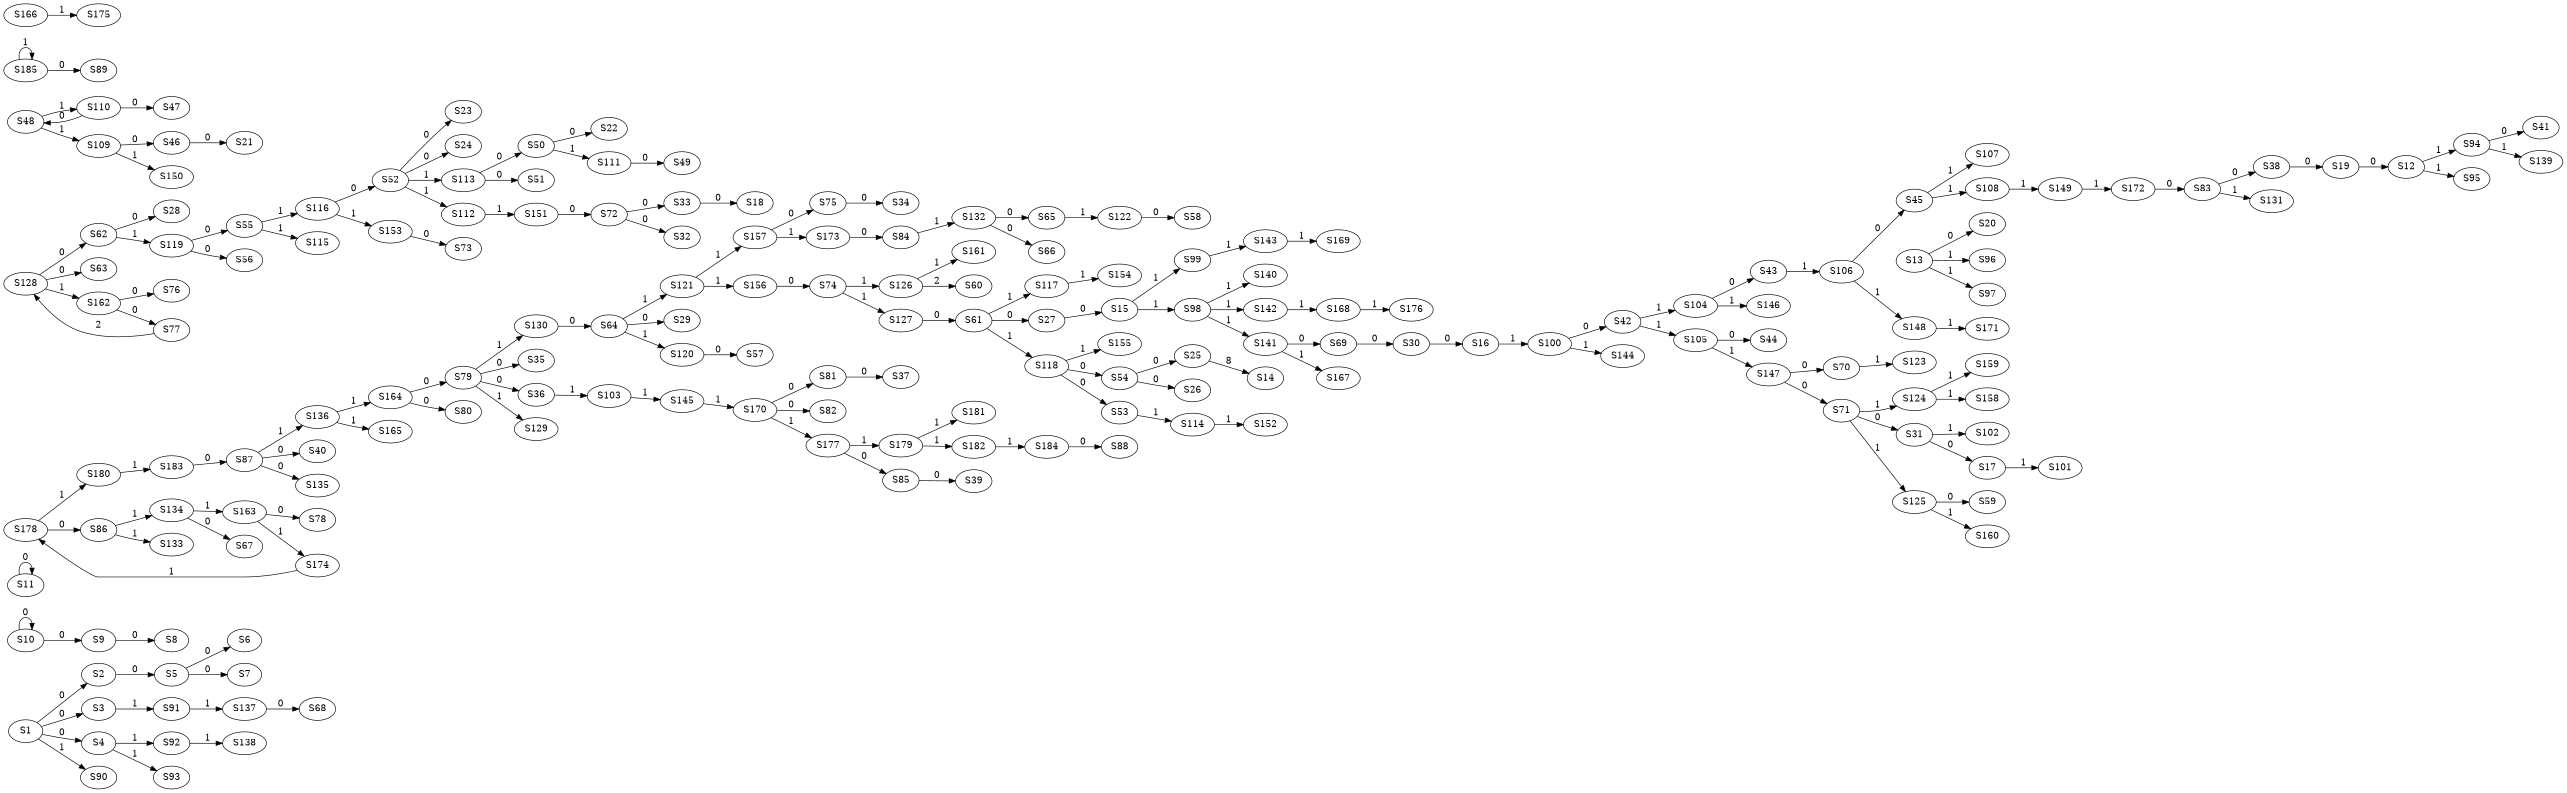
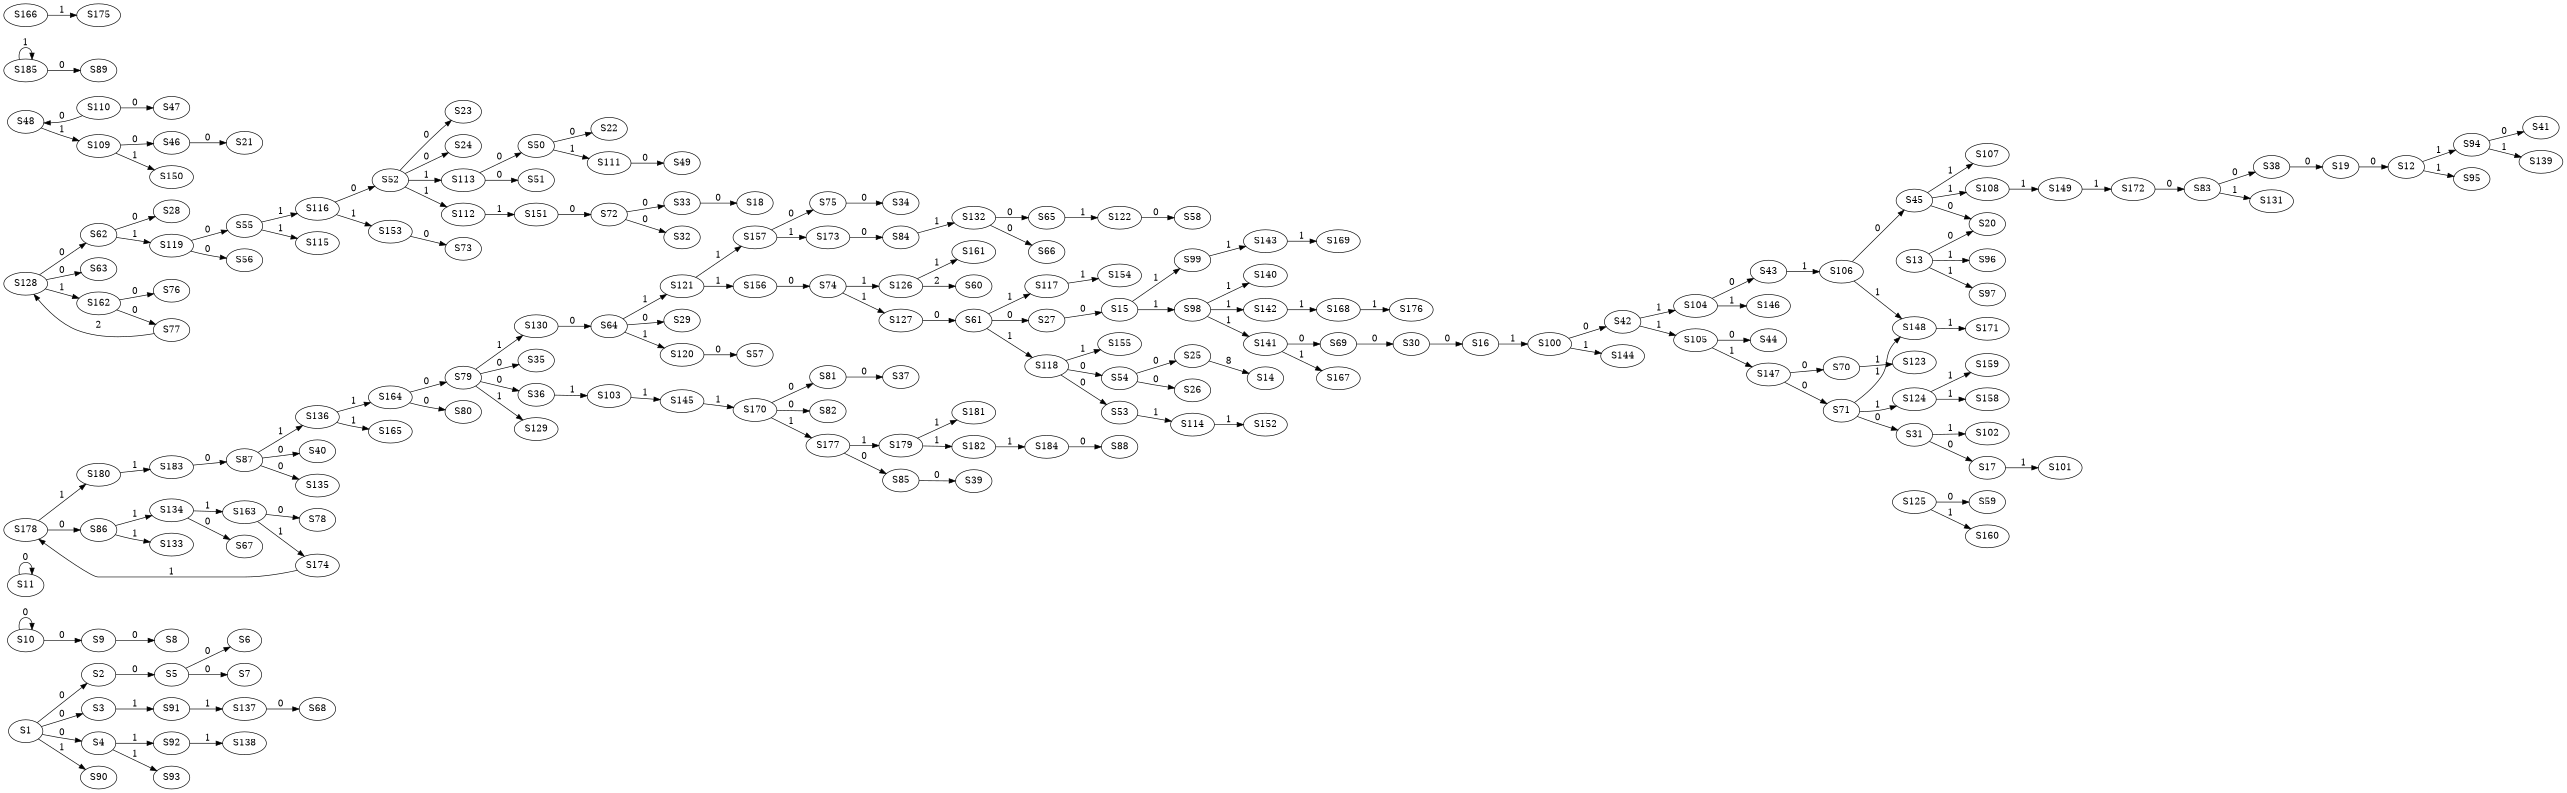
(56, 112) -> none
none -> (1948, 211)
(1876, 454) -> (1882, 376)
